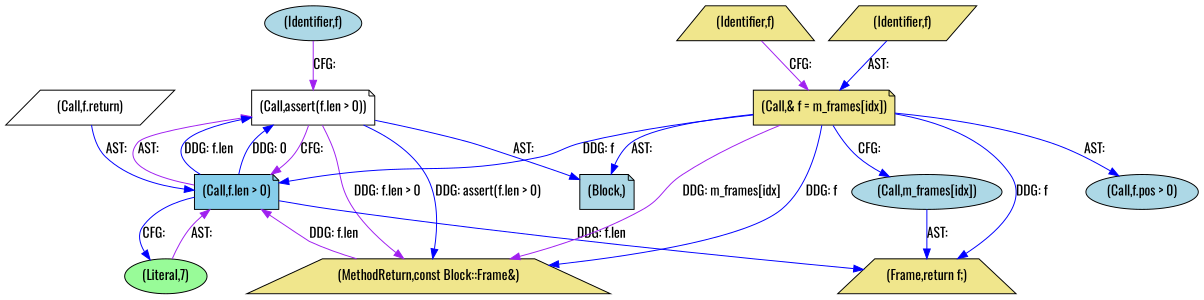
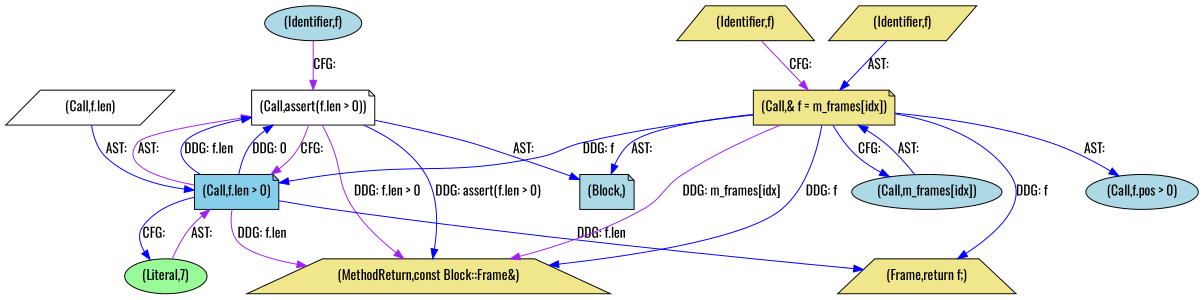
(90, 108) -> (90, 108)
(927, 229) -> (893, 150)
(311, 242) -> (250, 250)
